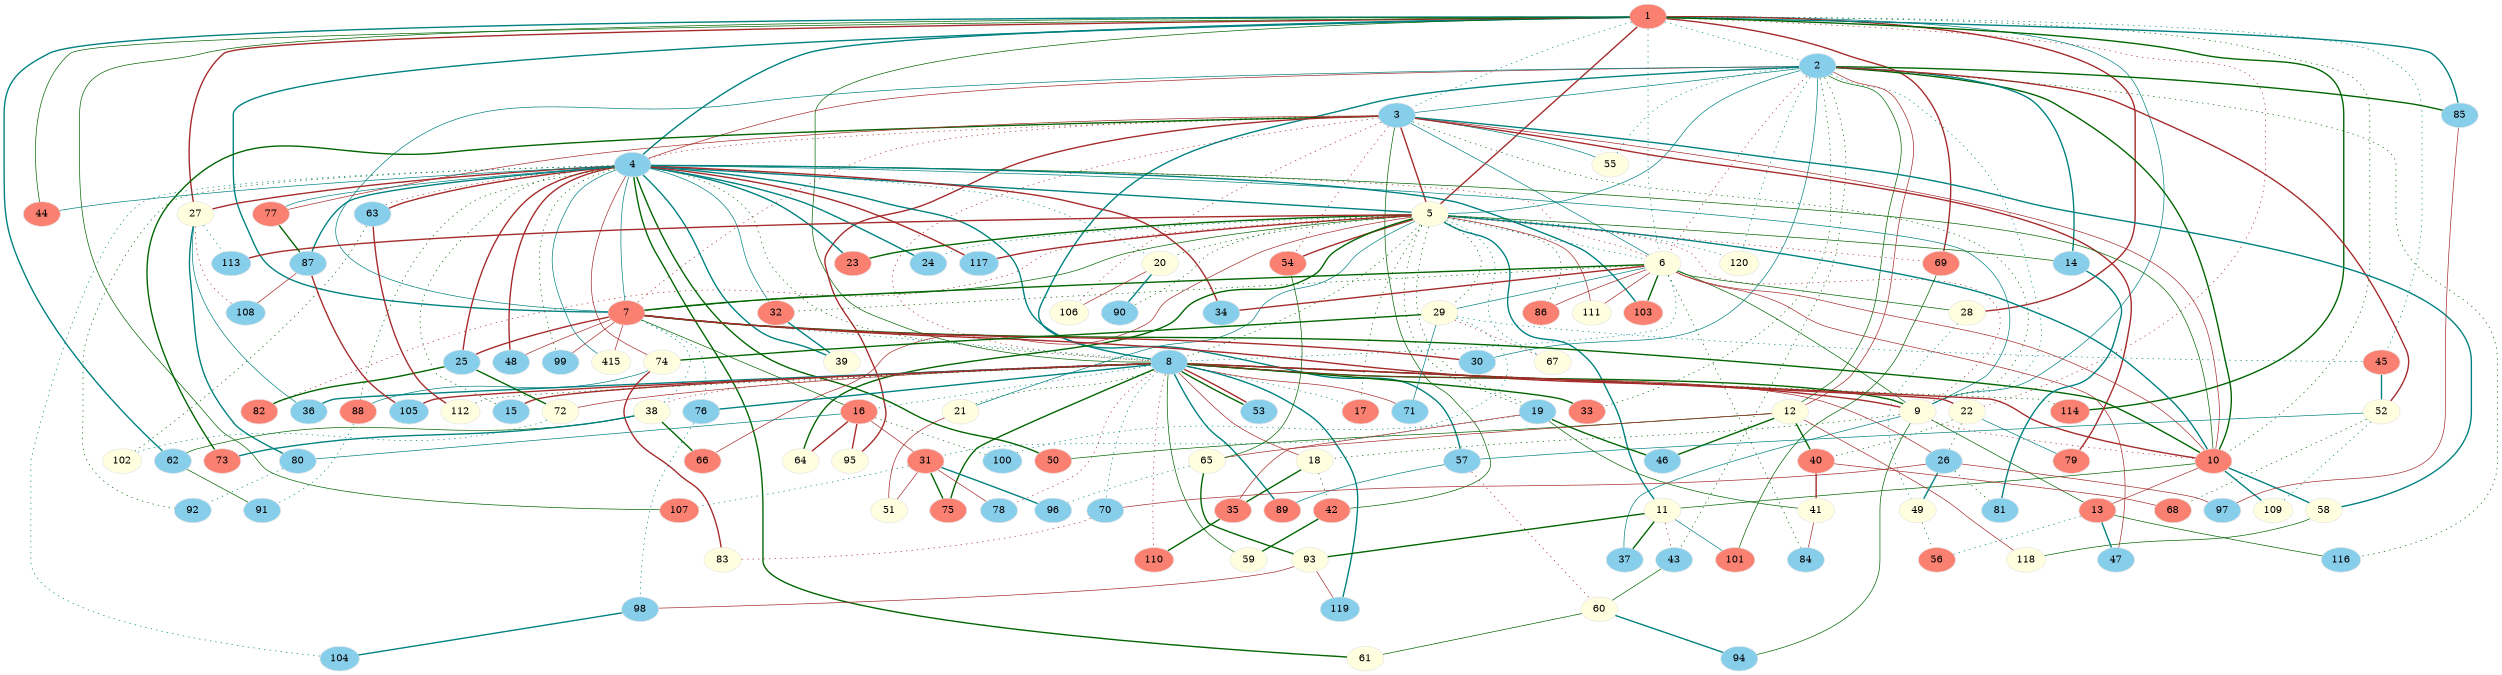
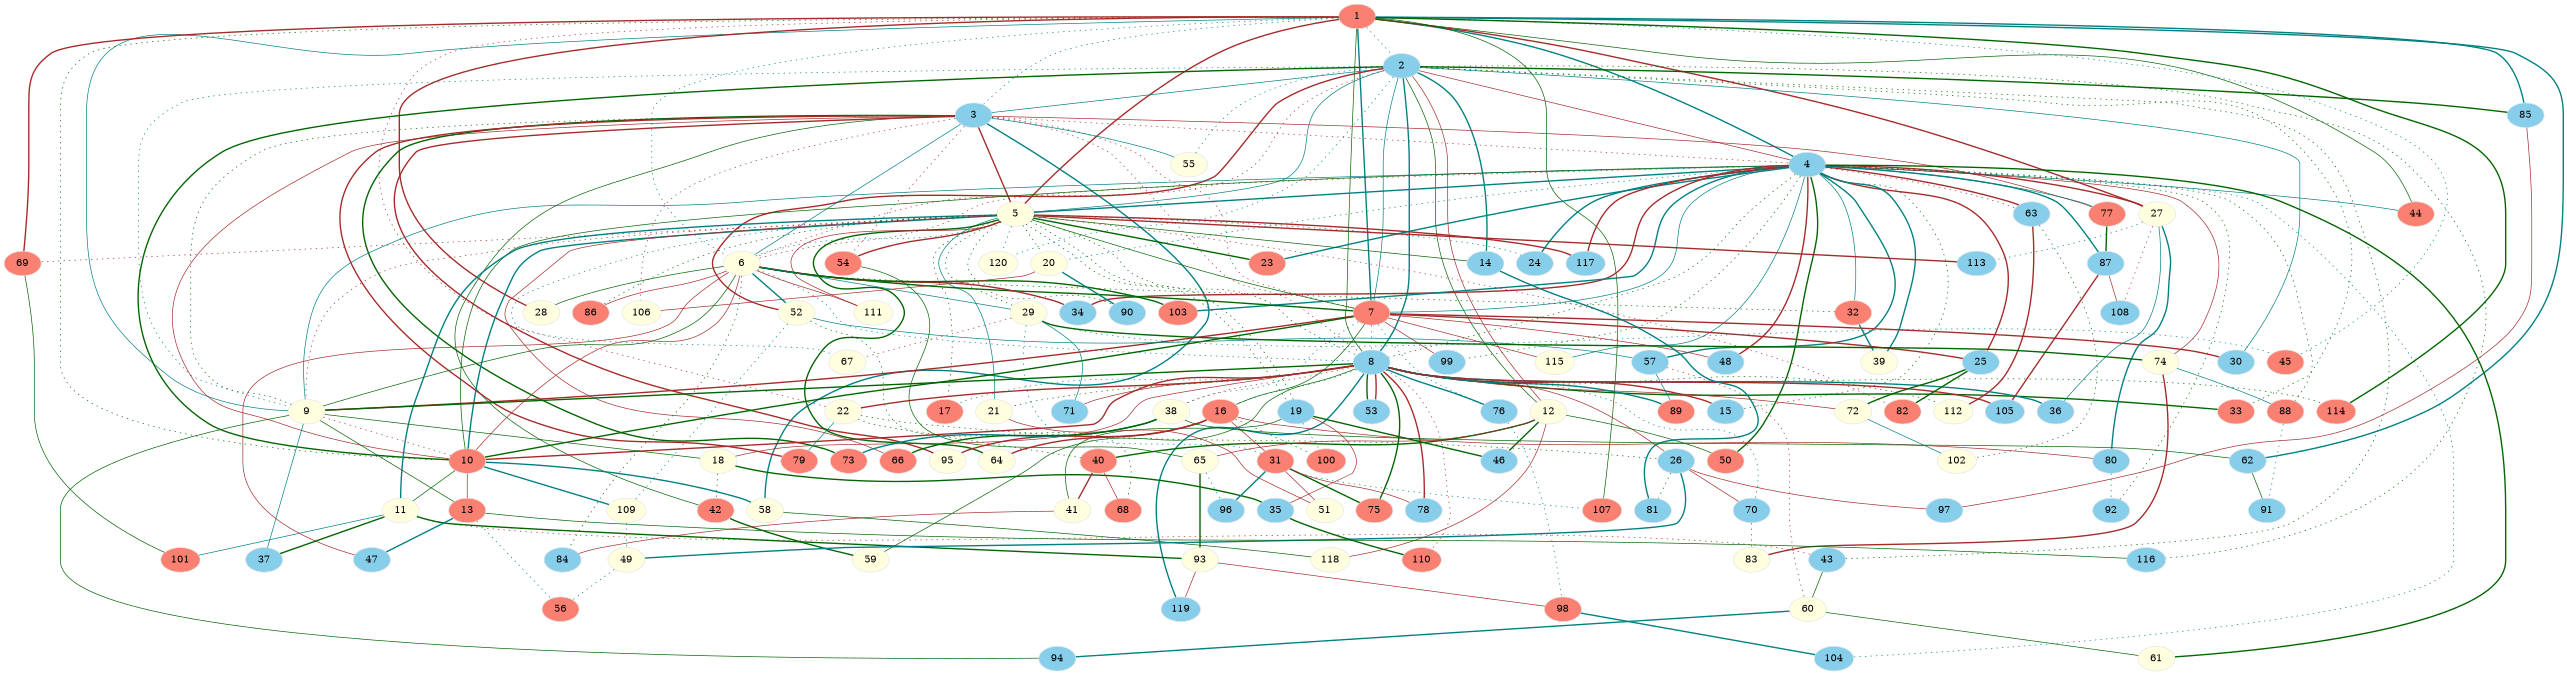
(611, 362) -> (1555, 362)
(2381, 387) -> (769, 288)
(1890, 411) -> (626, 529)
(331, 436) -> (1905, 436)
(578, 437) -> (1665, 444)
(1616, 437) -> (513, 436)
(1096, 449) -> (1418, 430)
(1002, 461) -> (1326, 461)
(1233, 510) -> (1275, 510)
(640, 609) -> (1563, 609)
